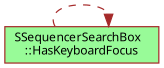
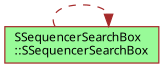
(82, 45) -> (82, 45)
